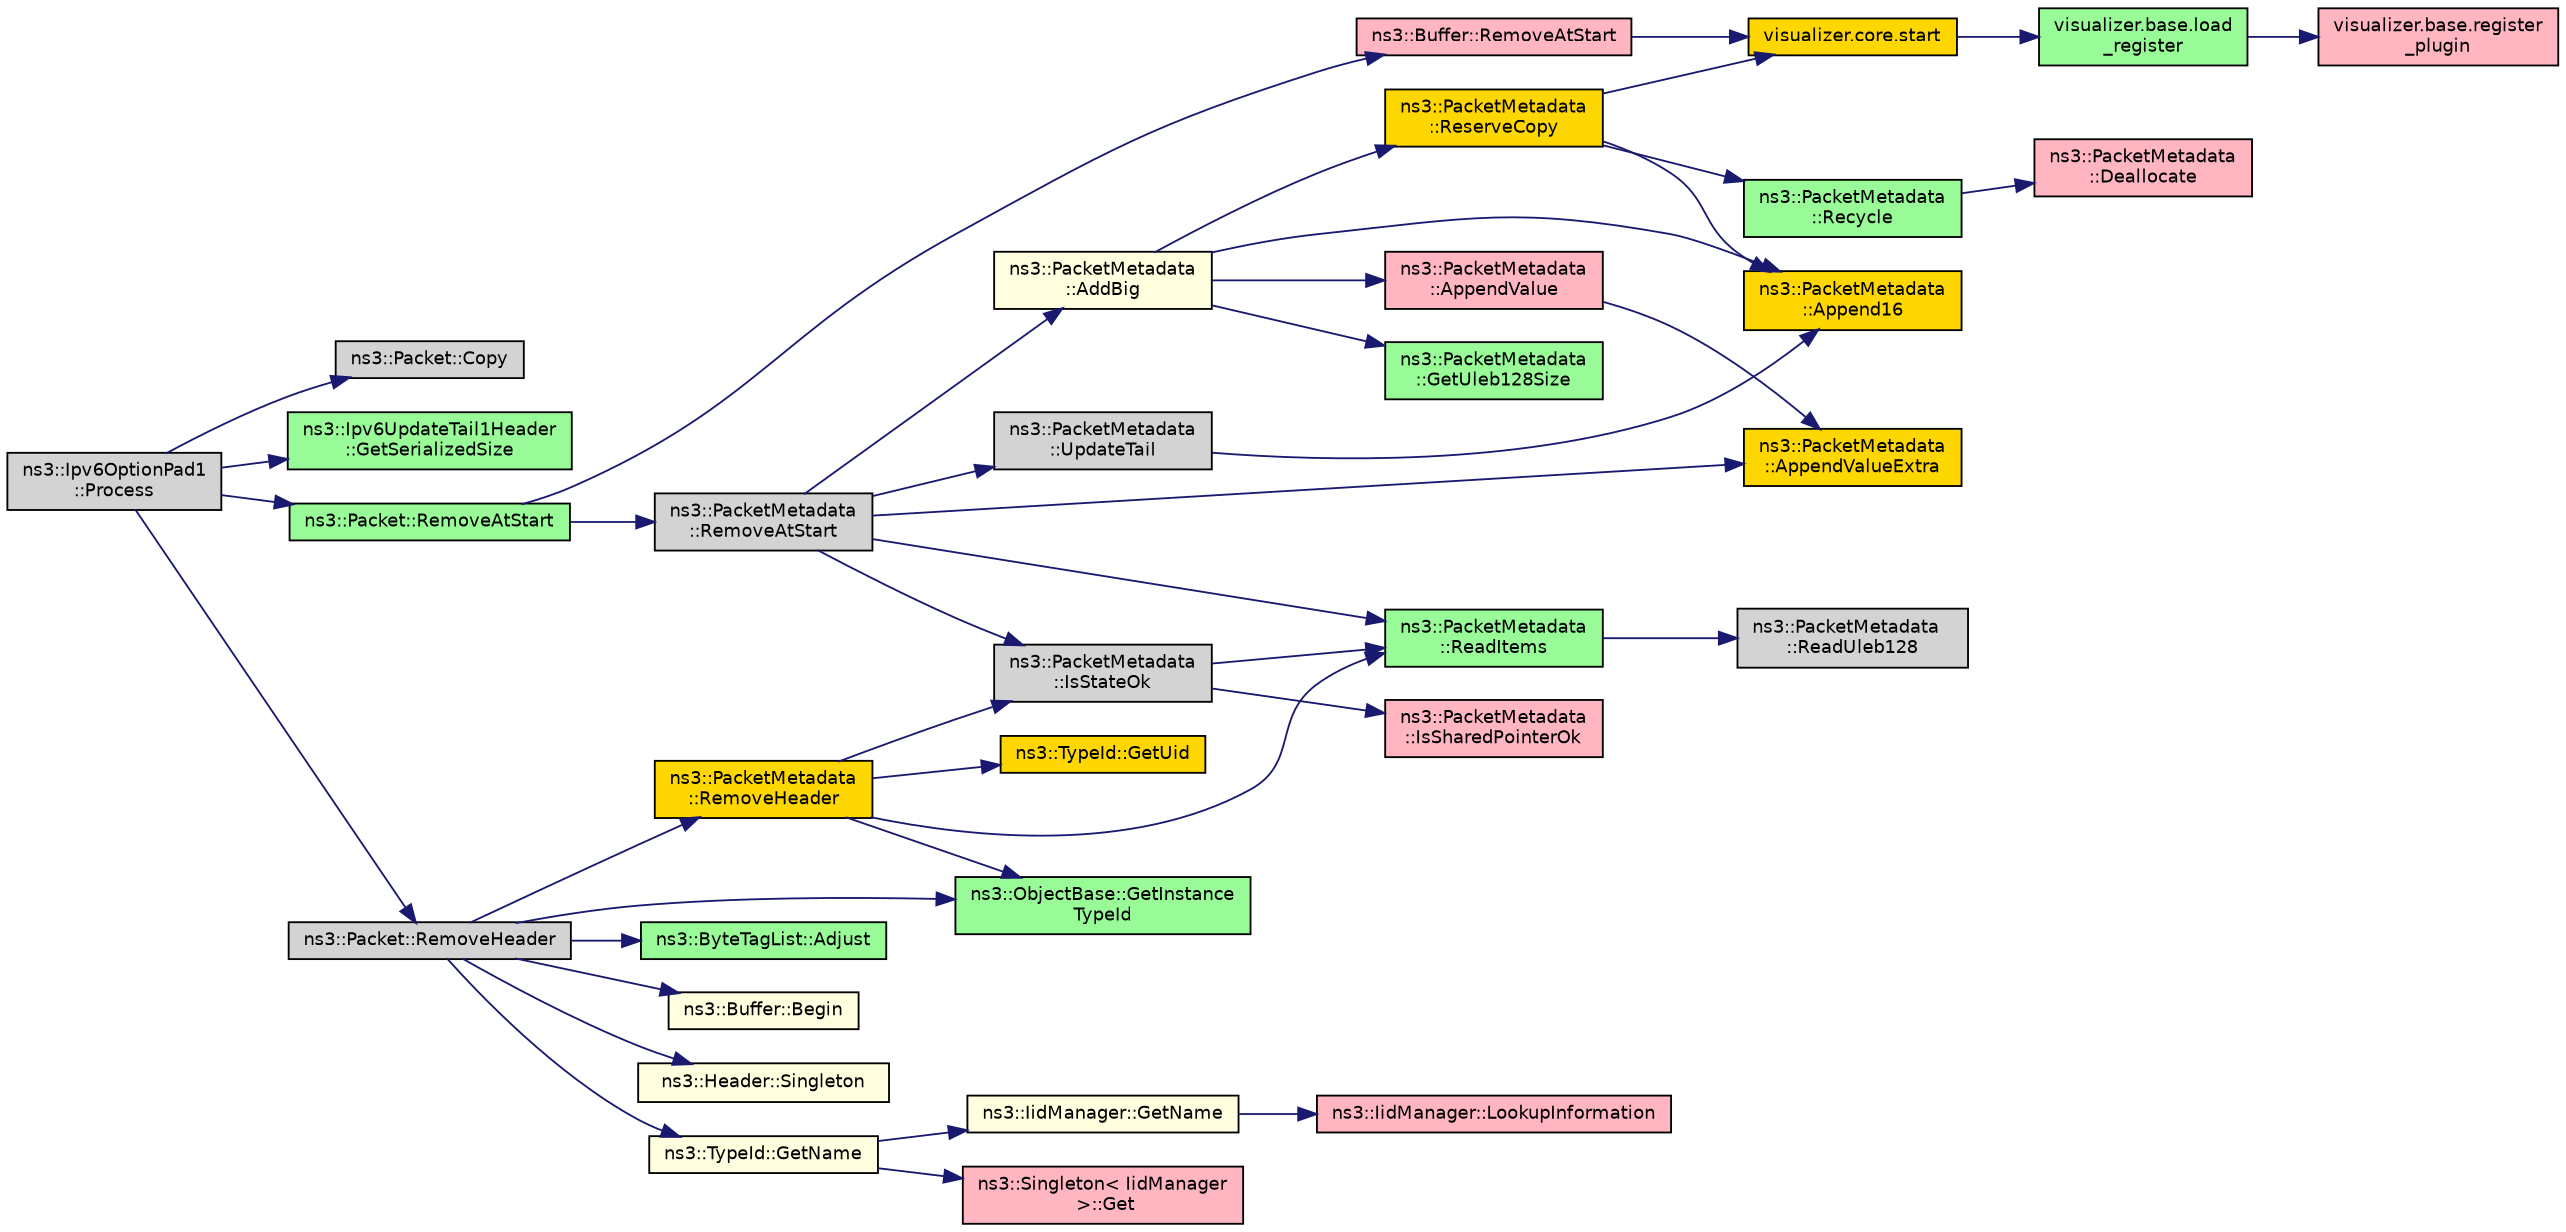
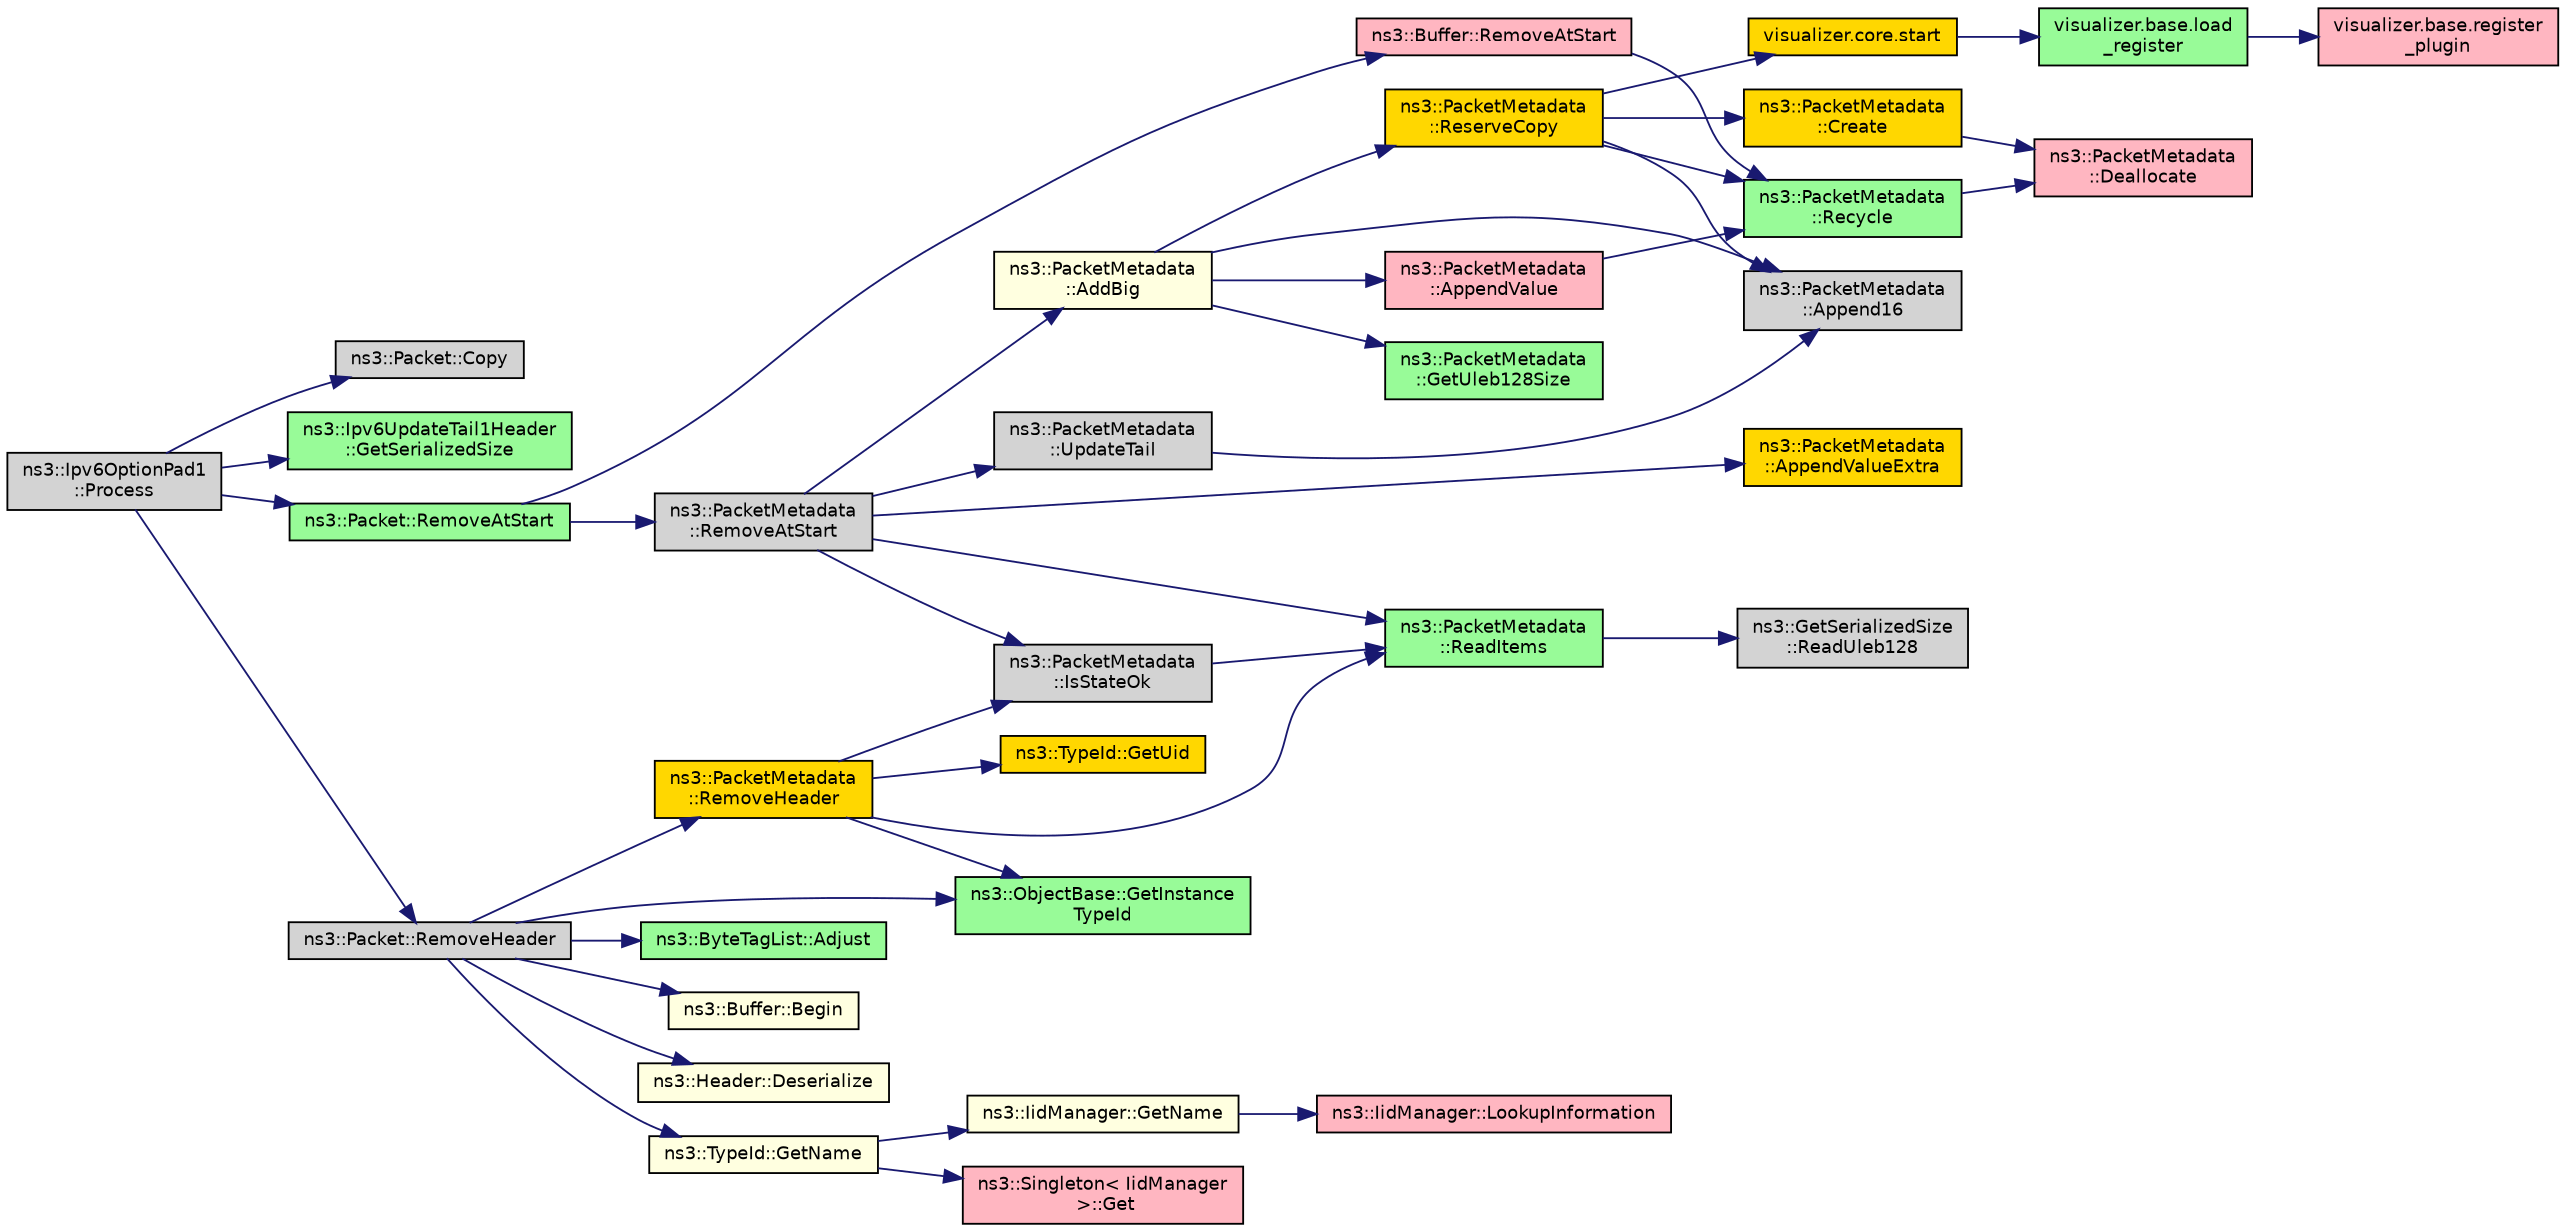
(1680, 37) -> (1700, 104)
none -> (1853, 118)
(1853, 301) -> (1853, 301)
(1711, 348) -> (1664, 246)
(1853, 638) -> (1853, 638)
(1494, 729) -> none
(764, 1083) -> (764, 1083)
